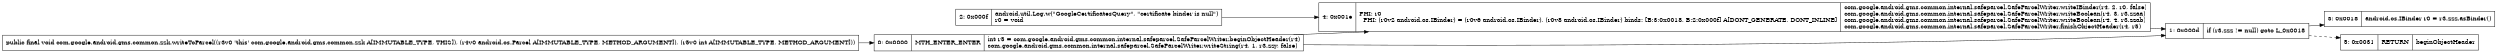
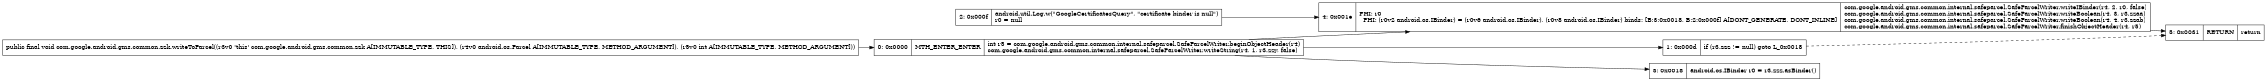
(1009, 20) -> (1009, 20)
(2314, 26) -> (1440, 64)
(2156, 29) -> (2156, 31)
(2446, 42) -> (2251, 32)
